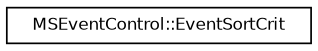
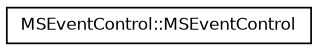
(159, 26) -> (159, 26)
